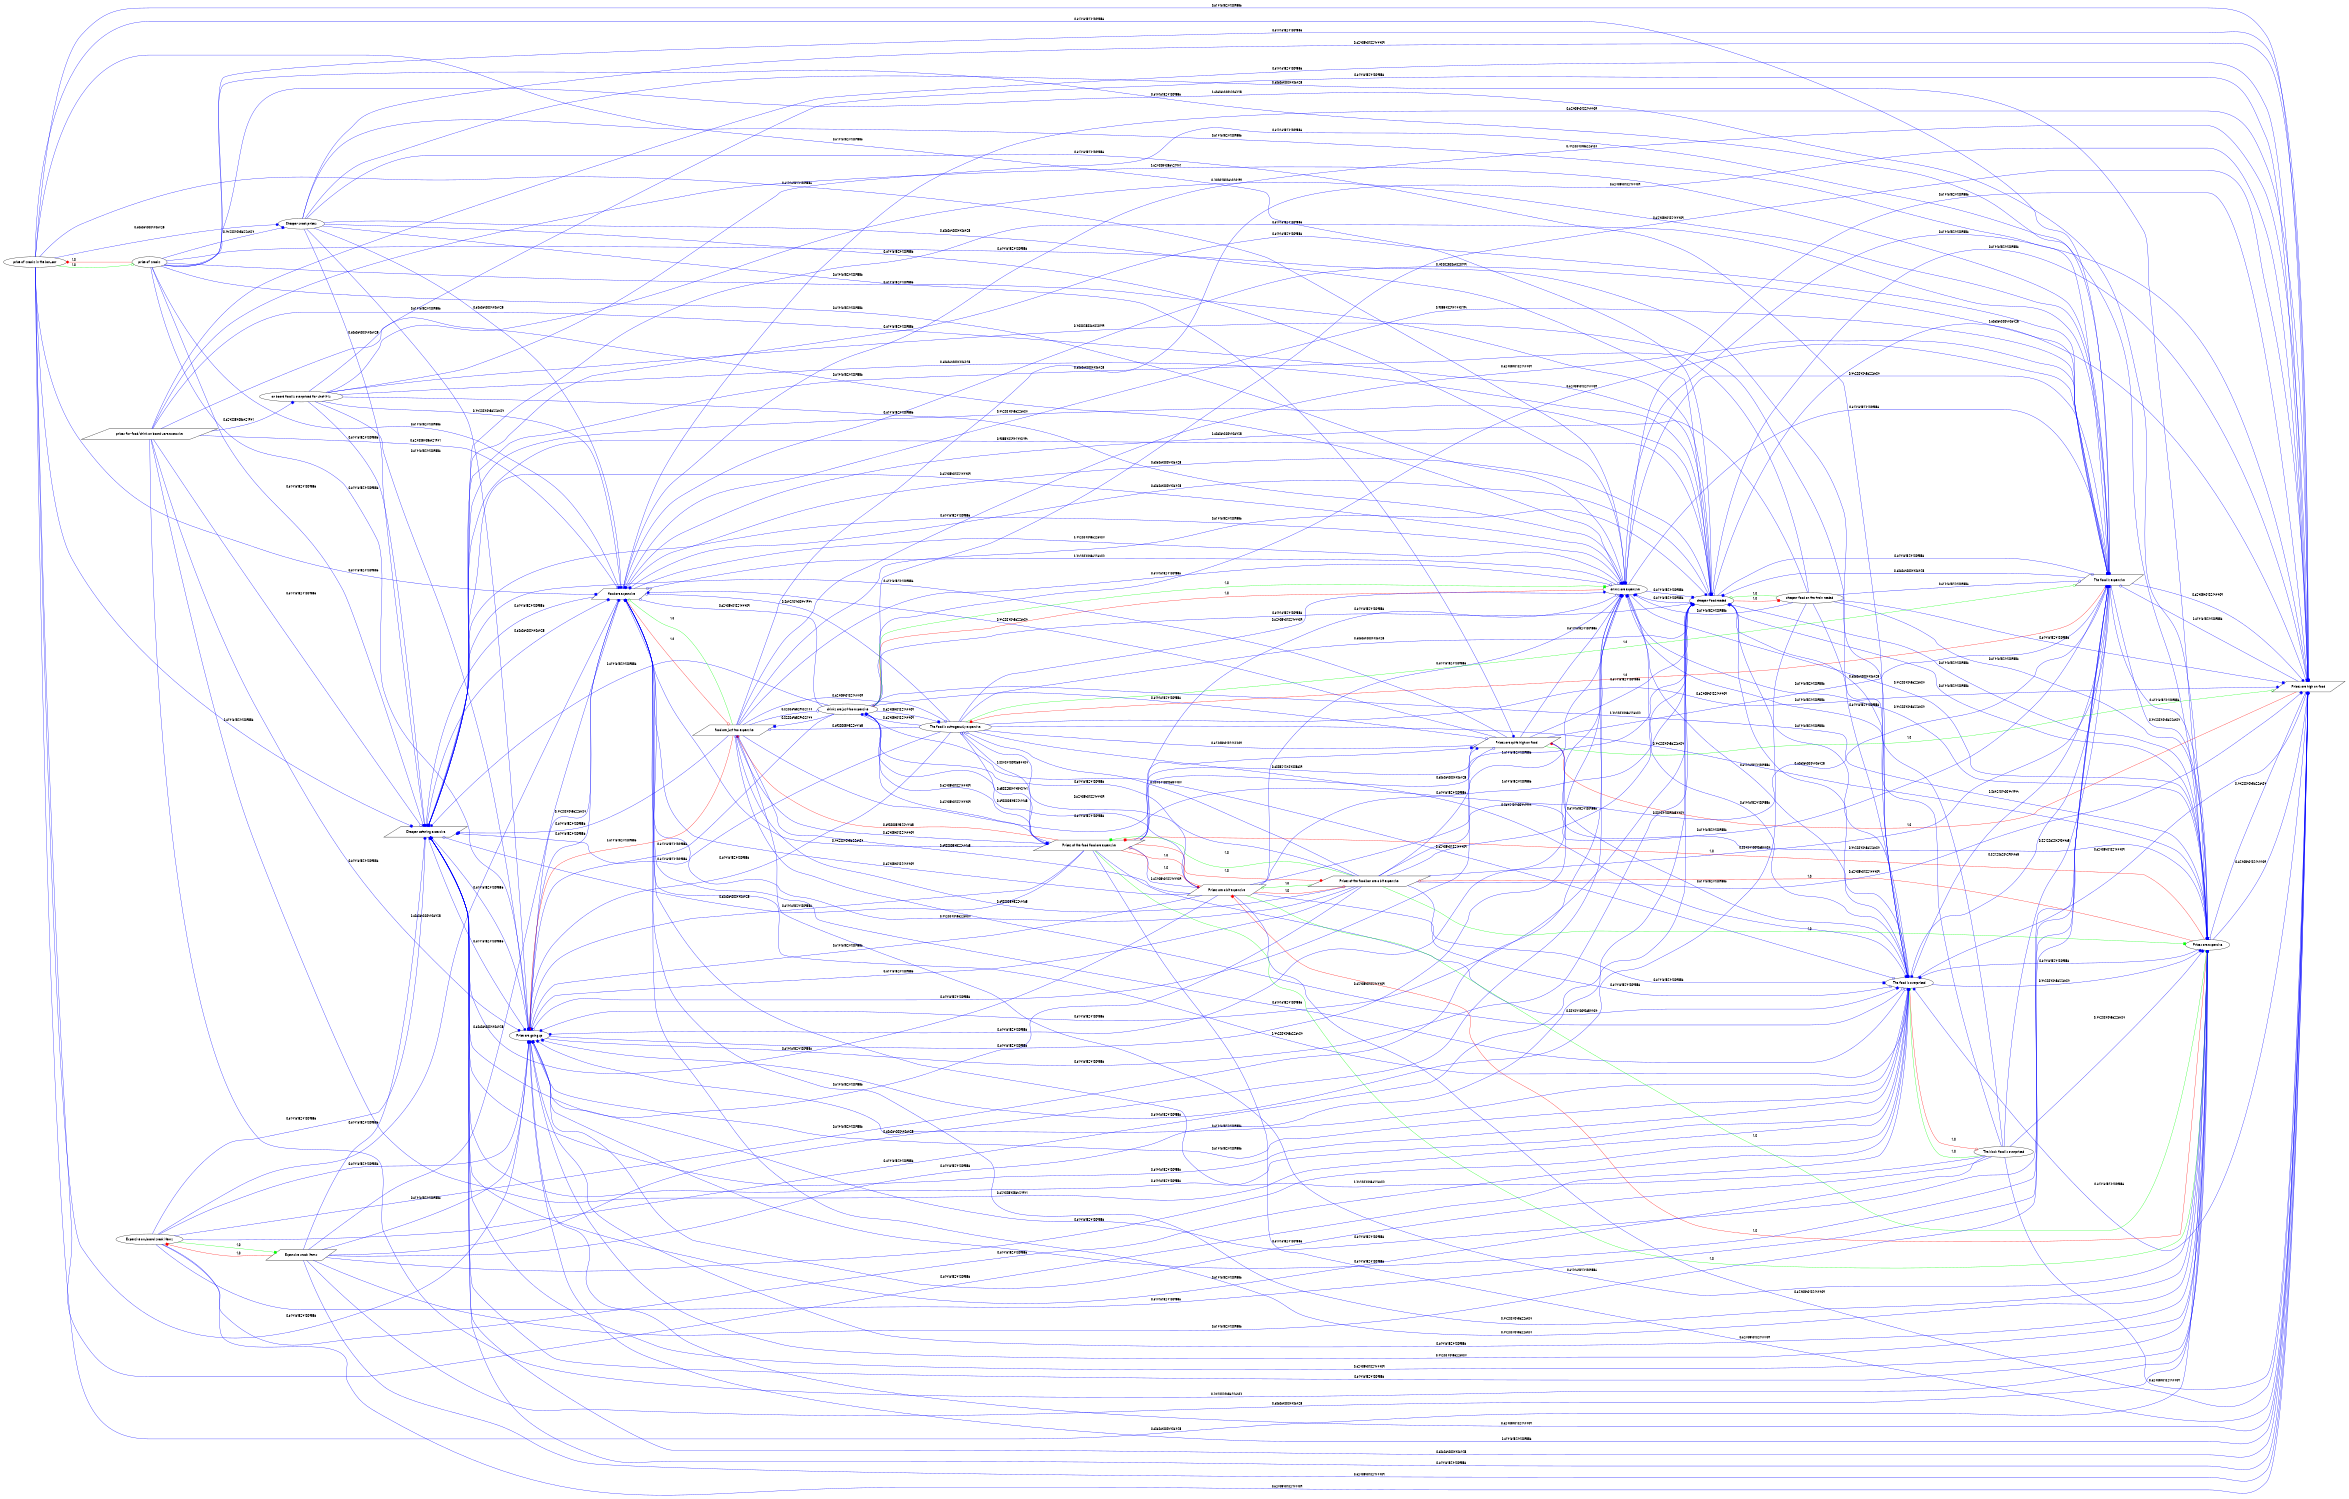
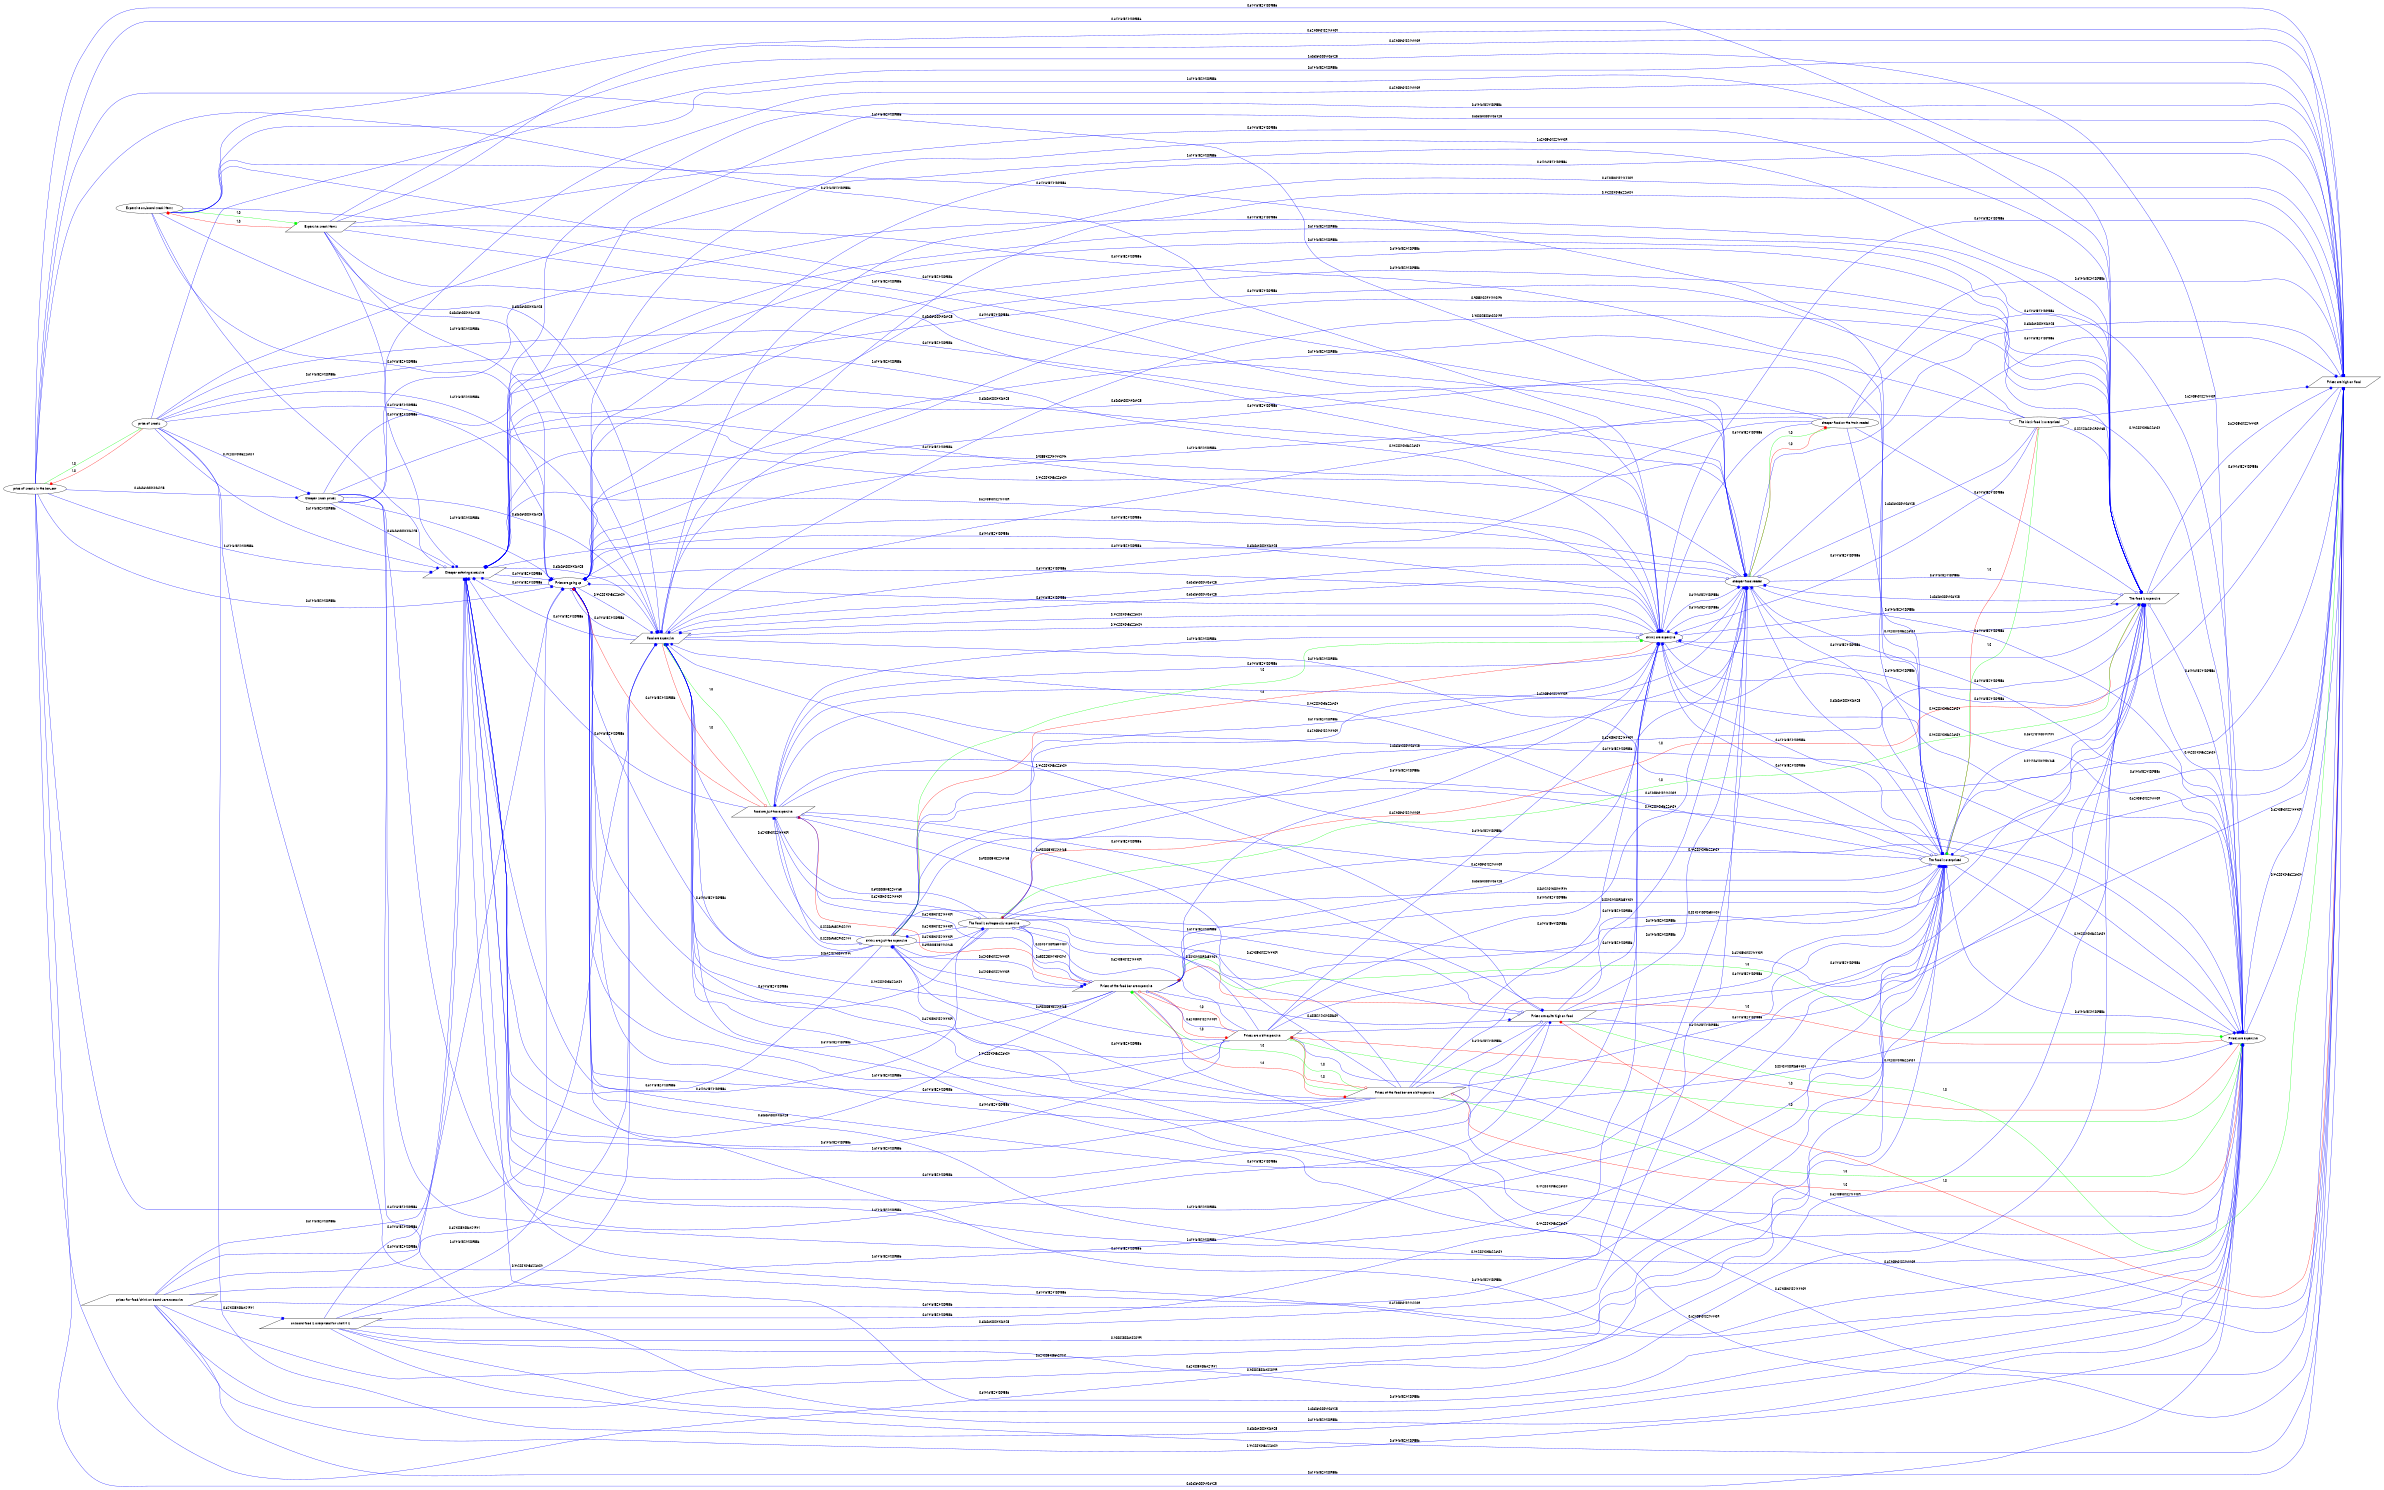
(301, 397) -> (321, 1324)
(1517, 753) -> (1552, 924)
(1089, 845) -> (1126, 986)
(1496, 1257) -> (1540, 749)
